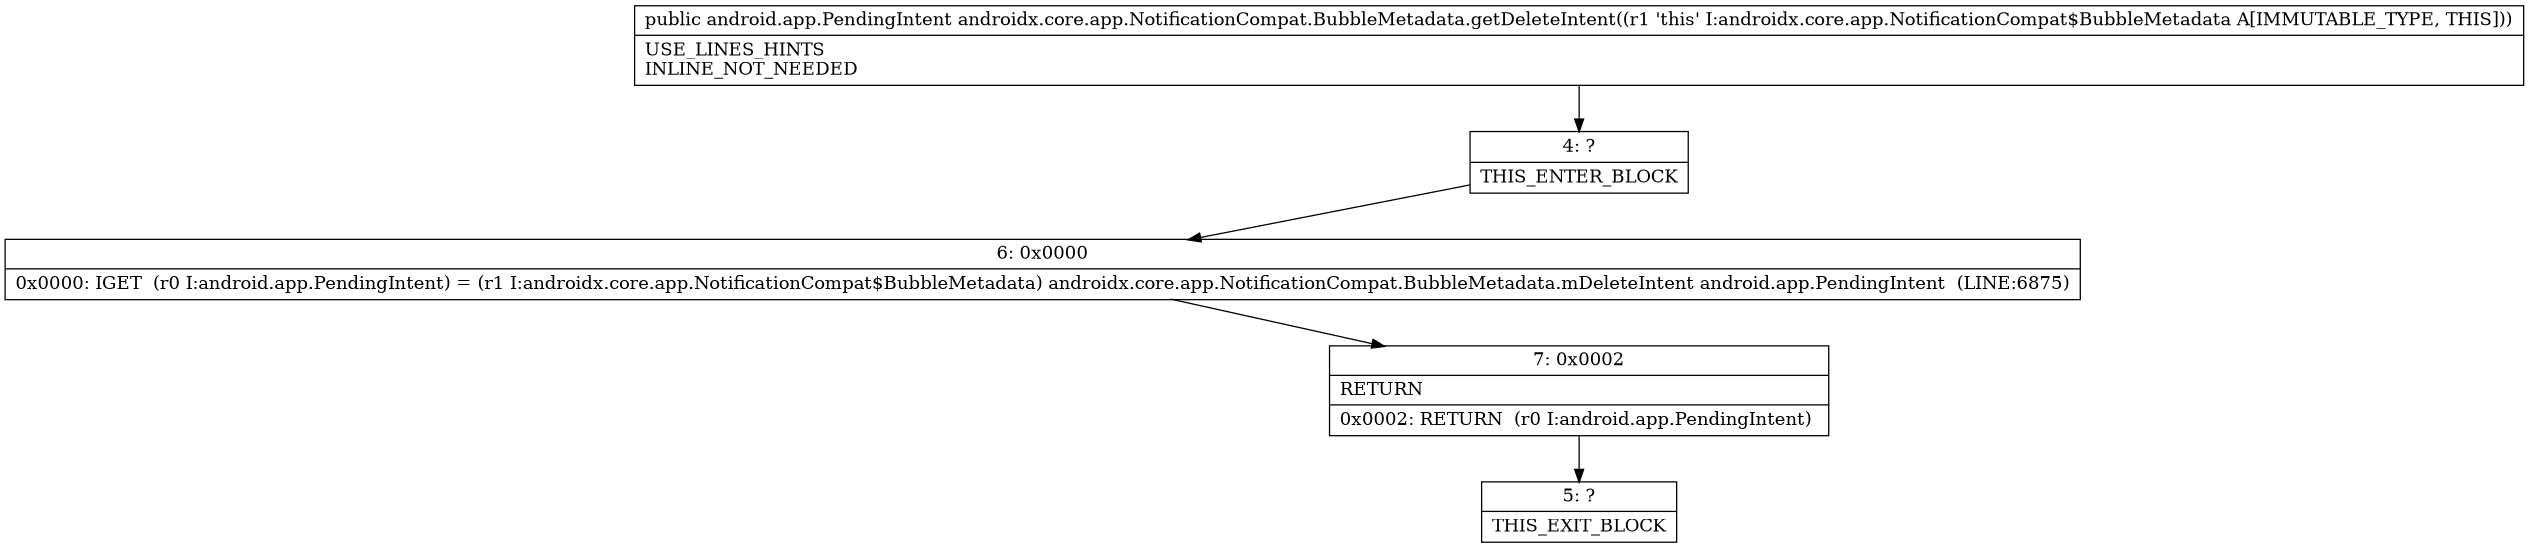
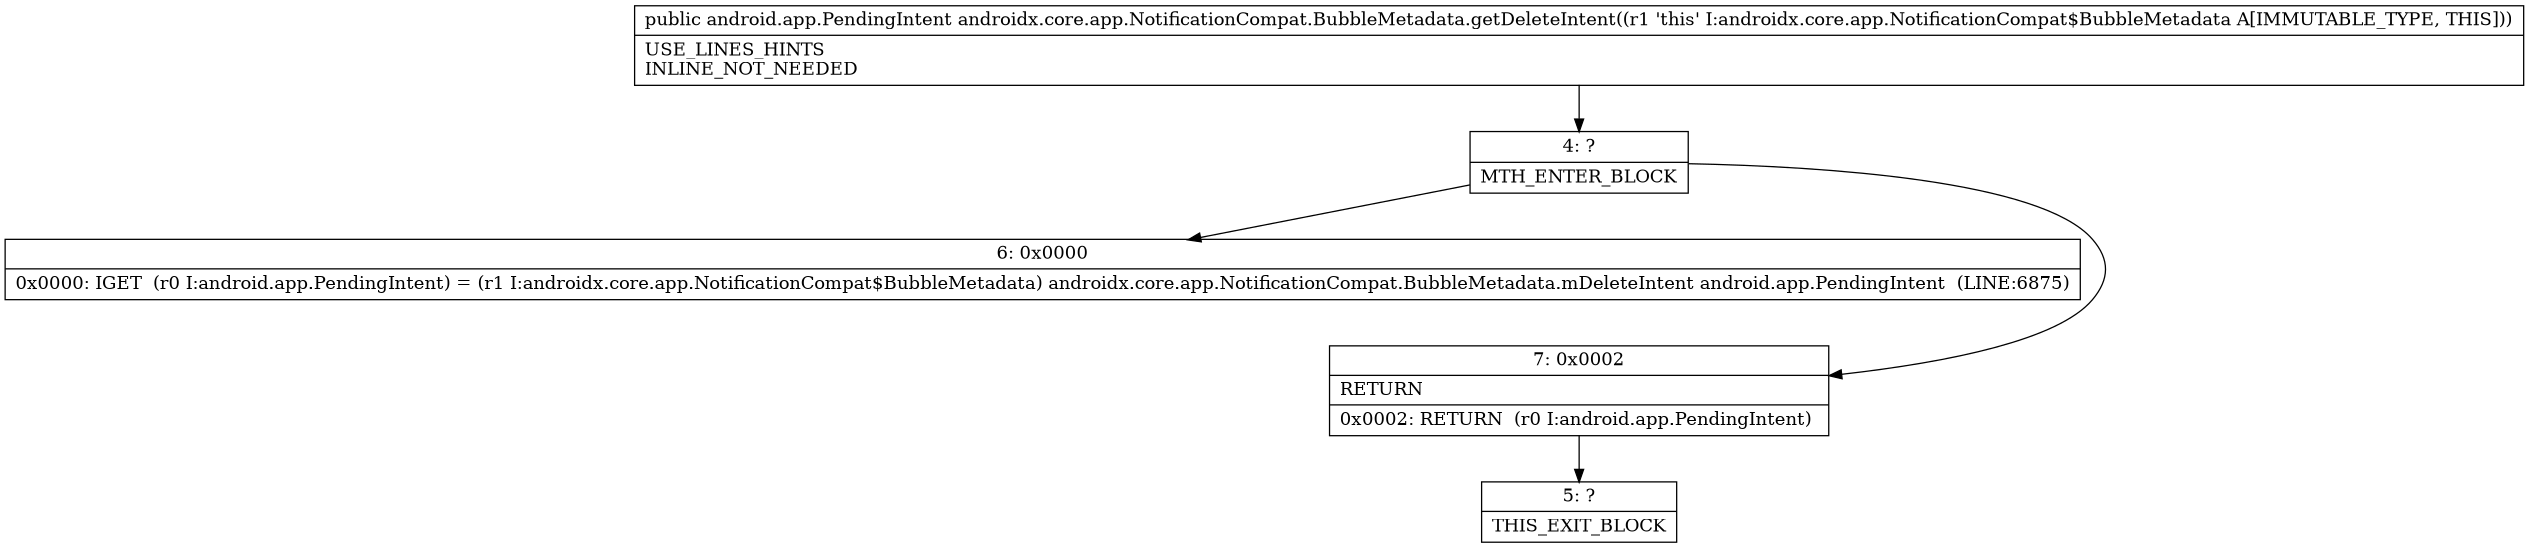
(1579, 177) -> (1579, 177)
(1271, 321) -> (2058, 216)
